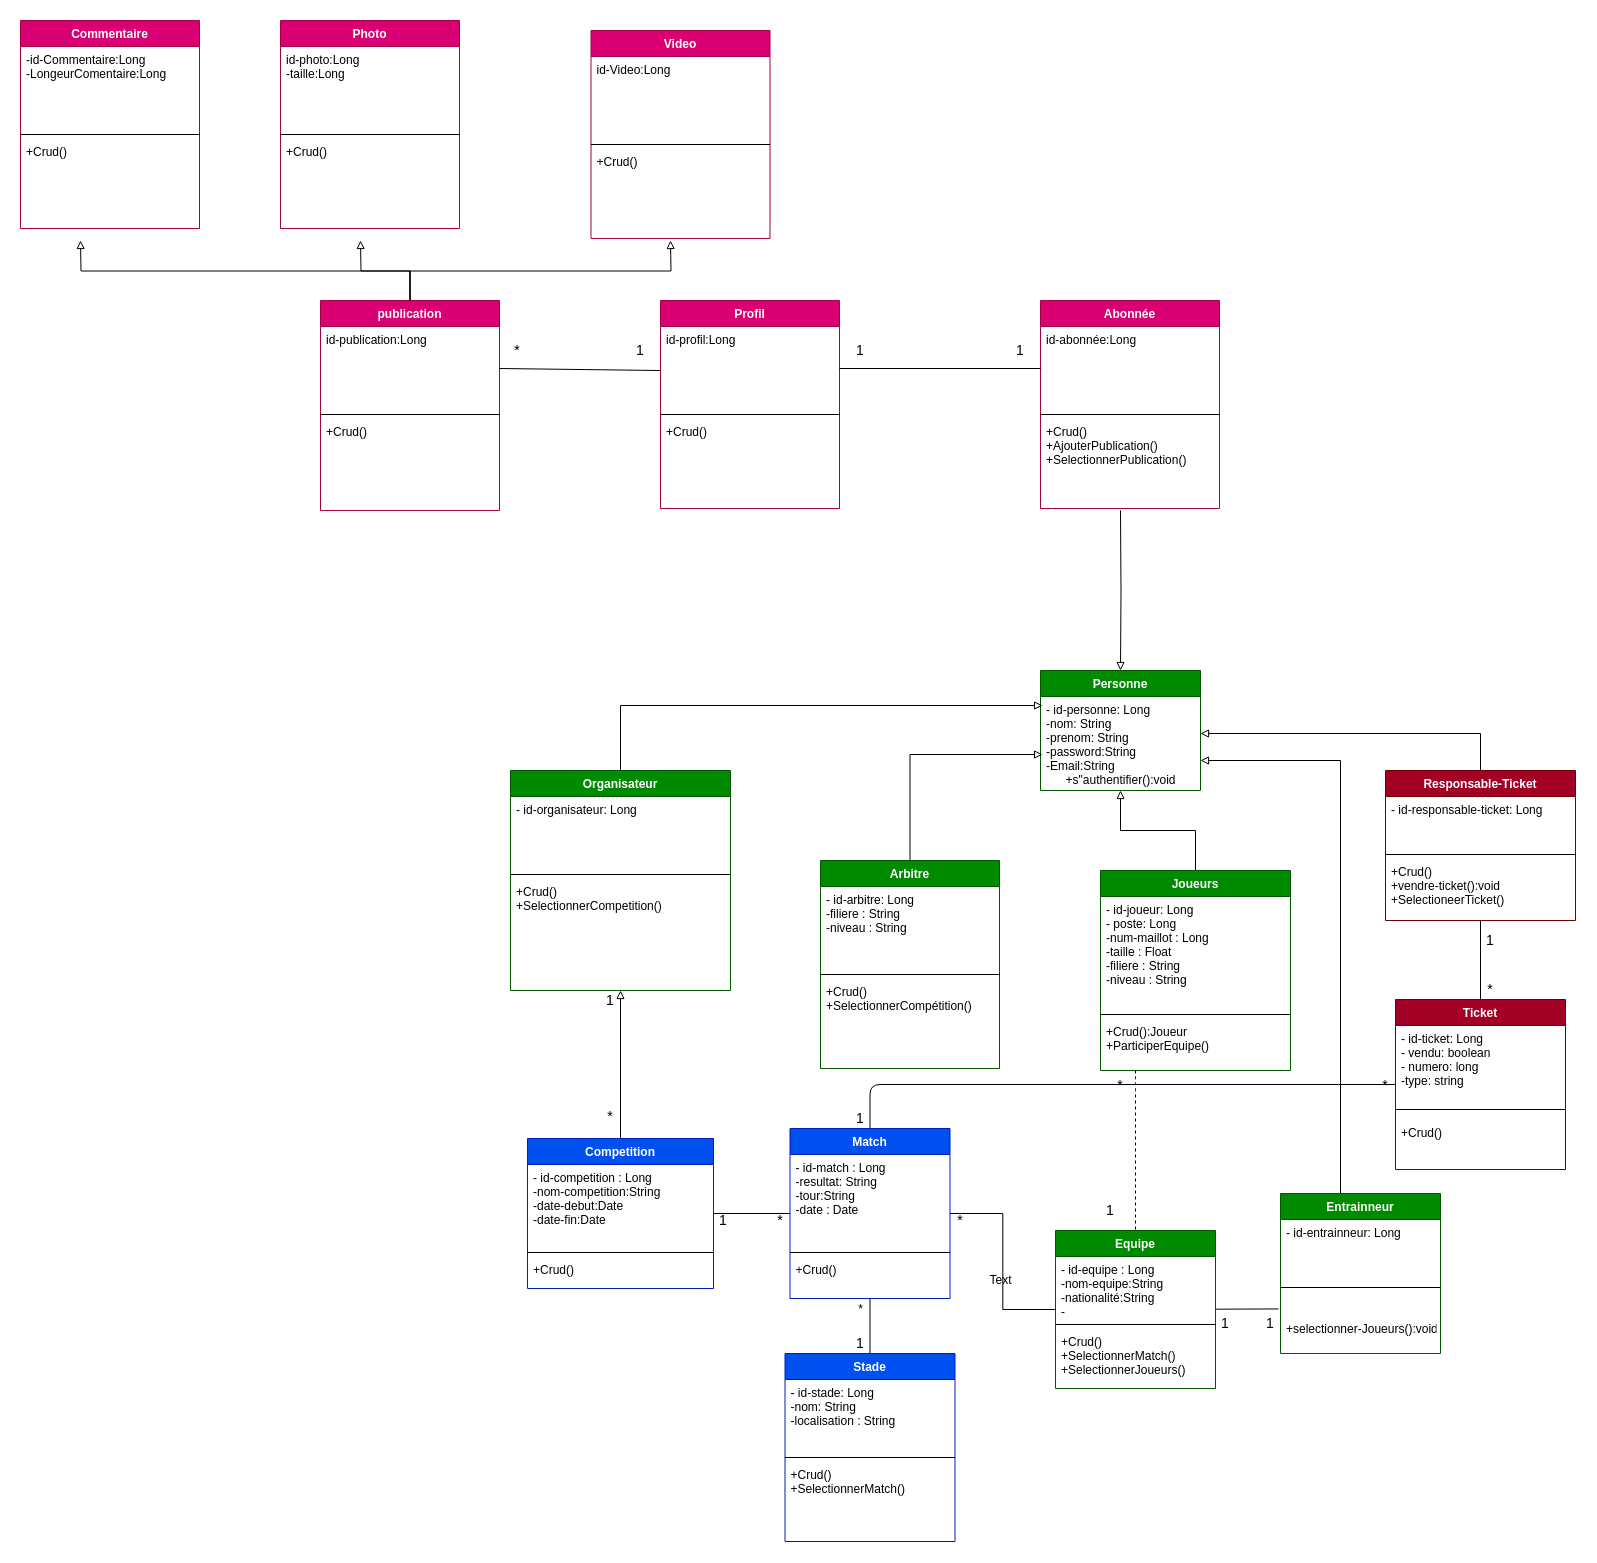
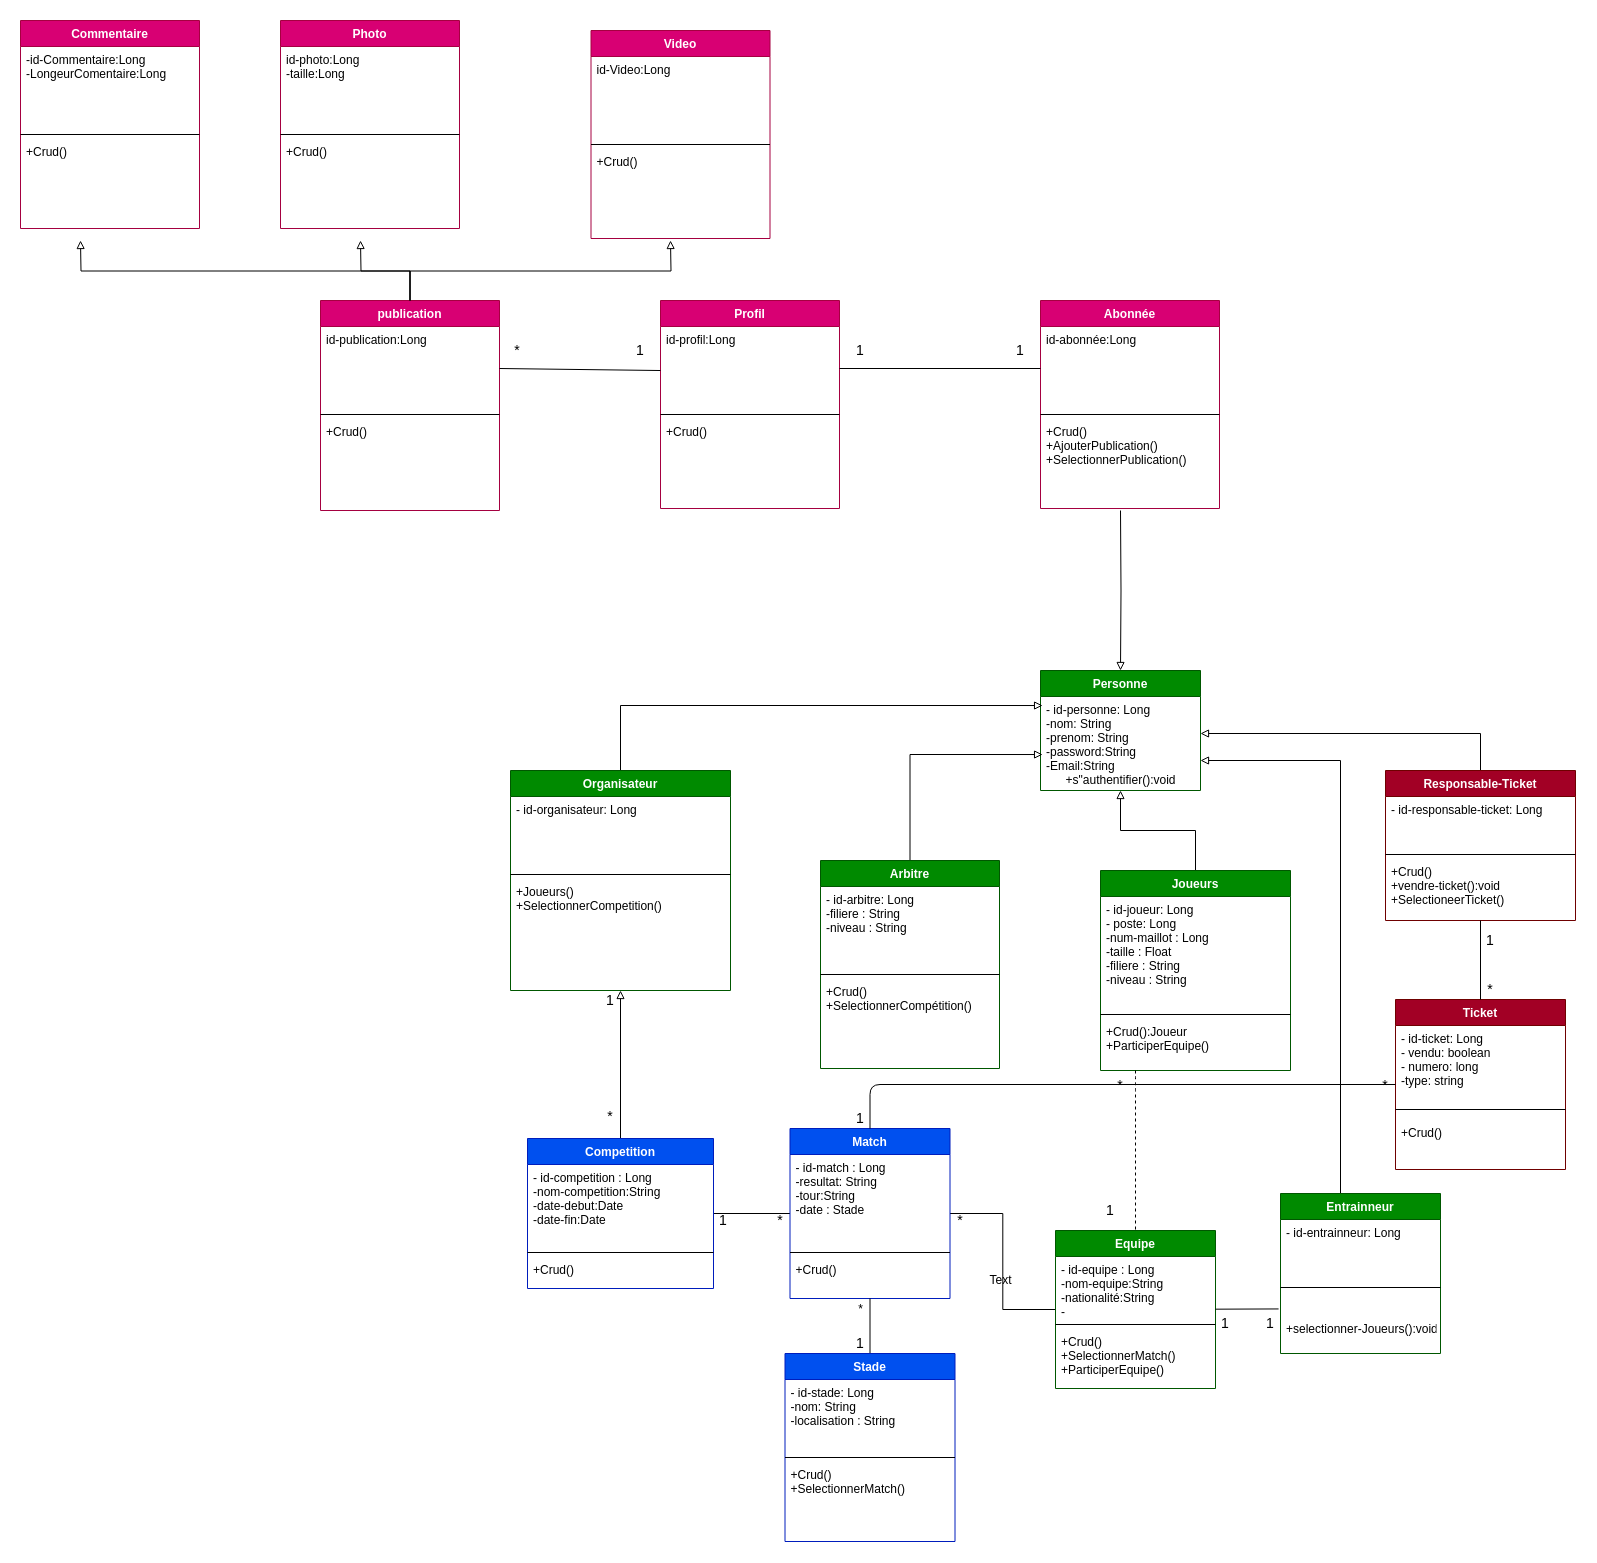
(540, 892) -> (550, 892)
(845, 1168) -> (845, 1168)
(1085, 1342) -> (1085, 1342)
